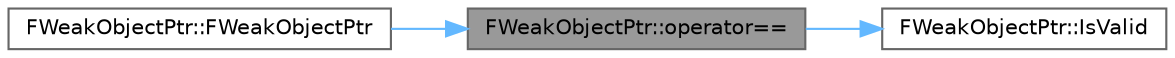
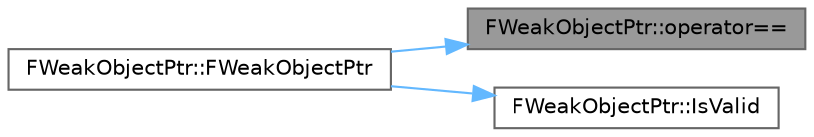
(833, 29) -> (432, 90)
